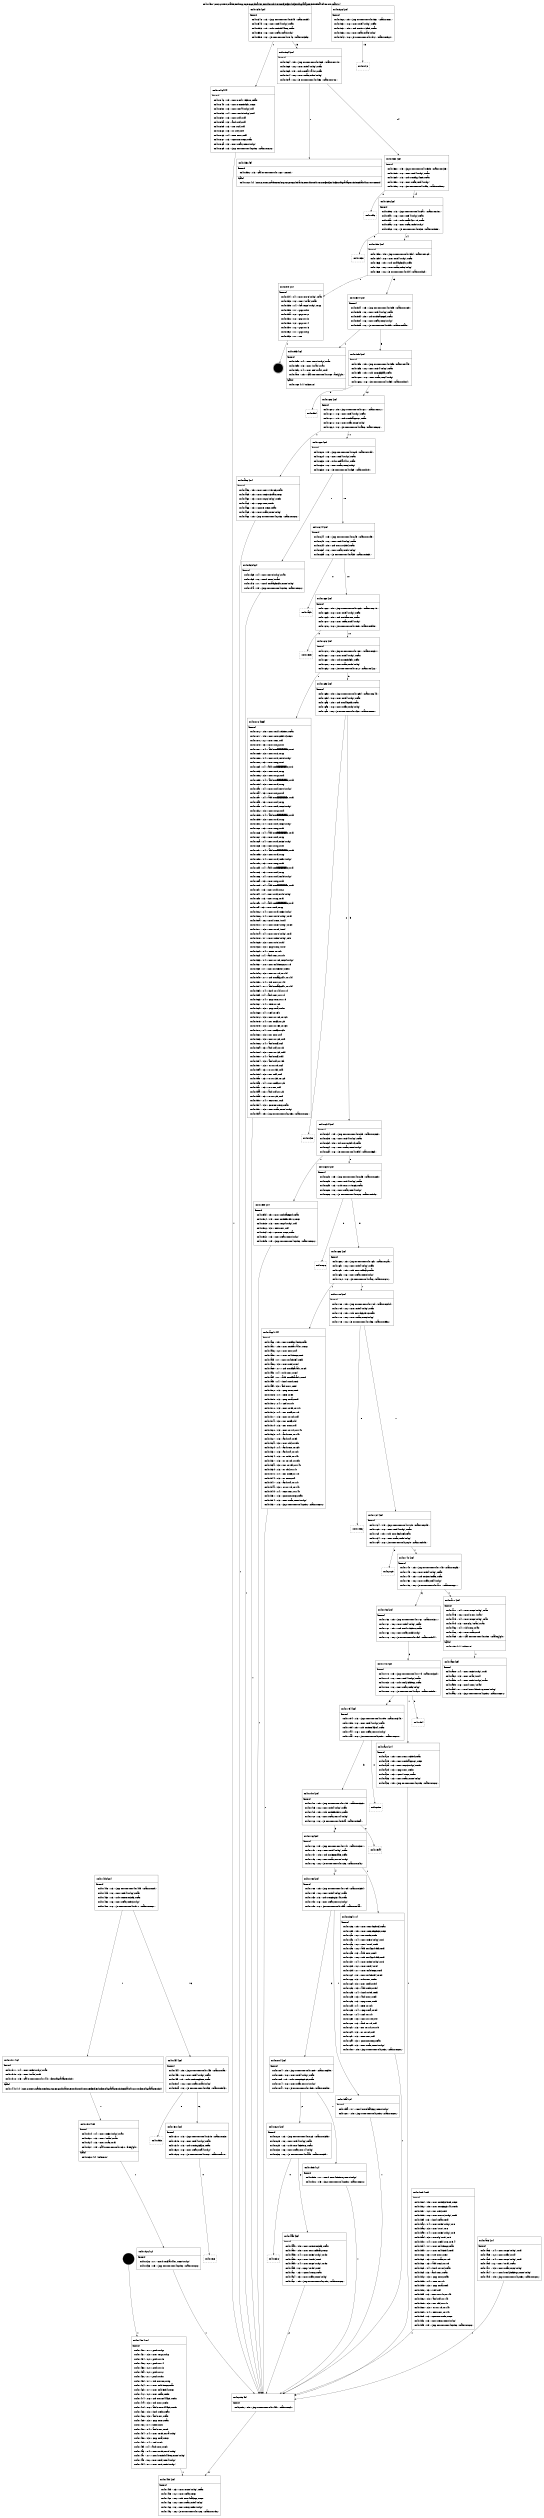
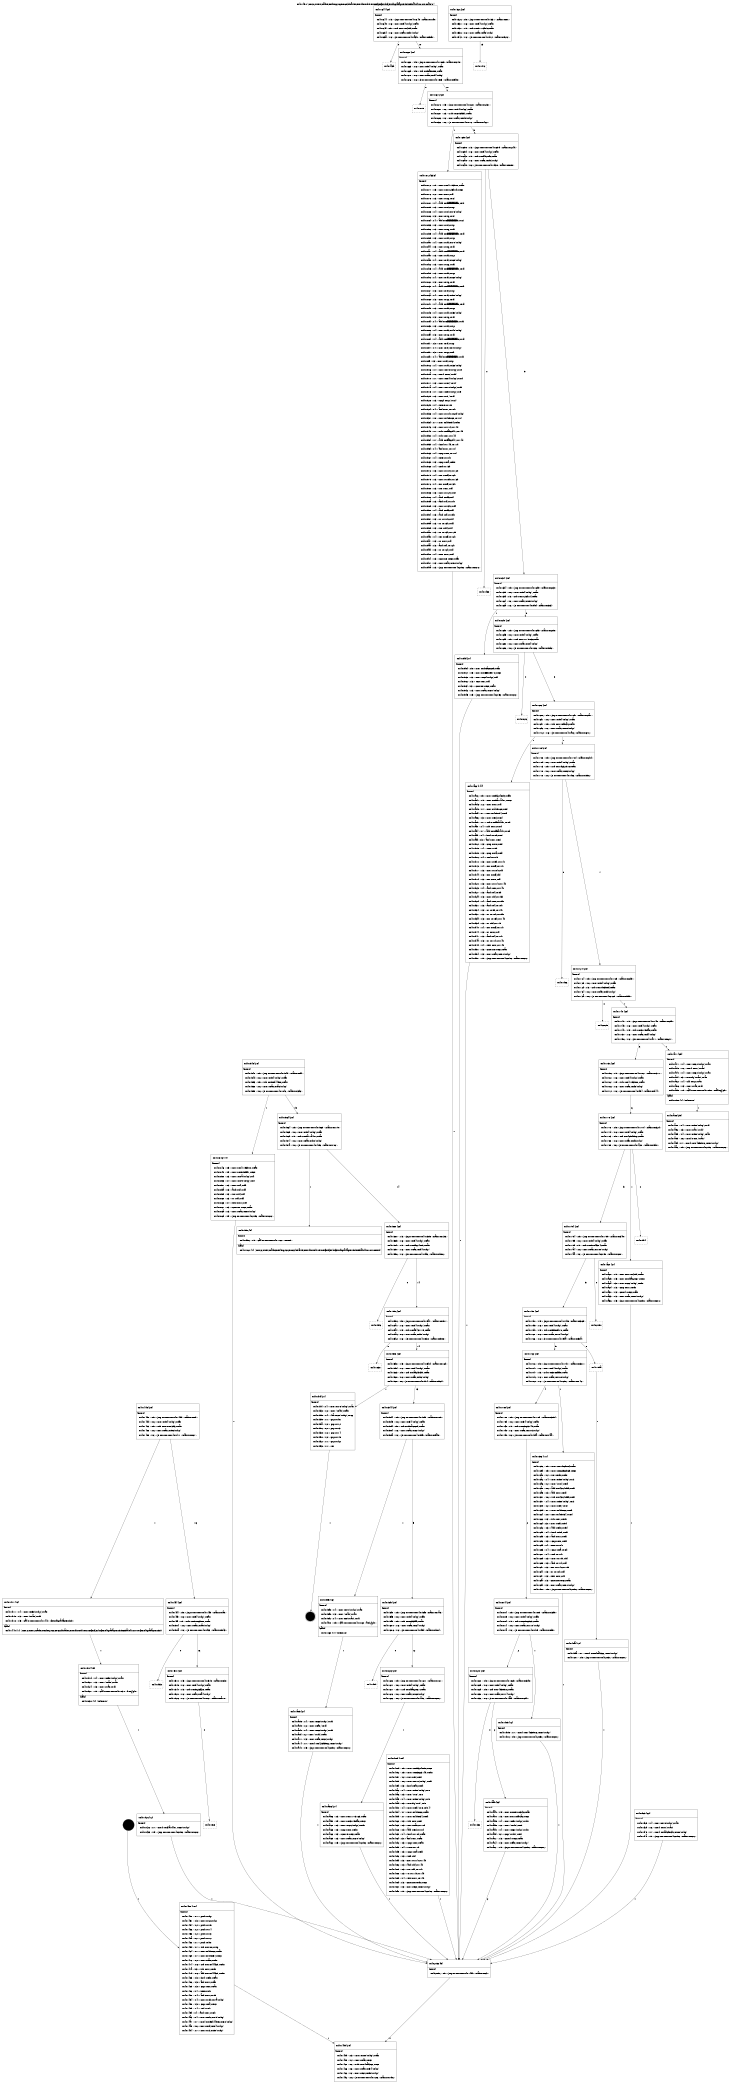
(343, 456) -> none
none -> (335, 1672)
(334, 2005) -> (596, 1505)
